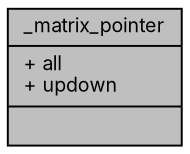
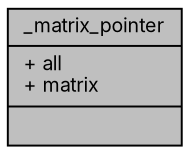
(71, 86) -> (62, 86)
